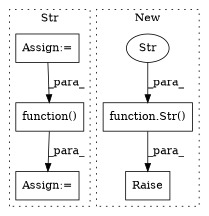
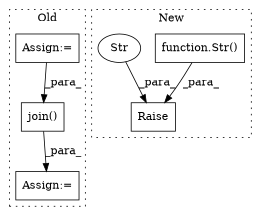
(50, 19) -> (47, 19)
(148, 79) -> (134, 79)
(50, 117) -> (43, 117)
